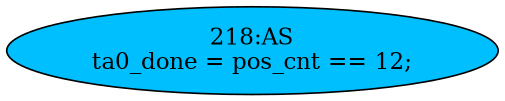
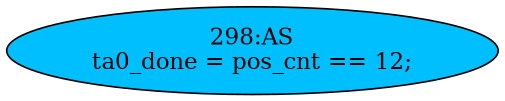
(252, 51) -> (252, 51)
